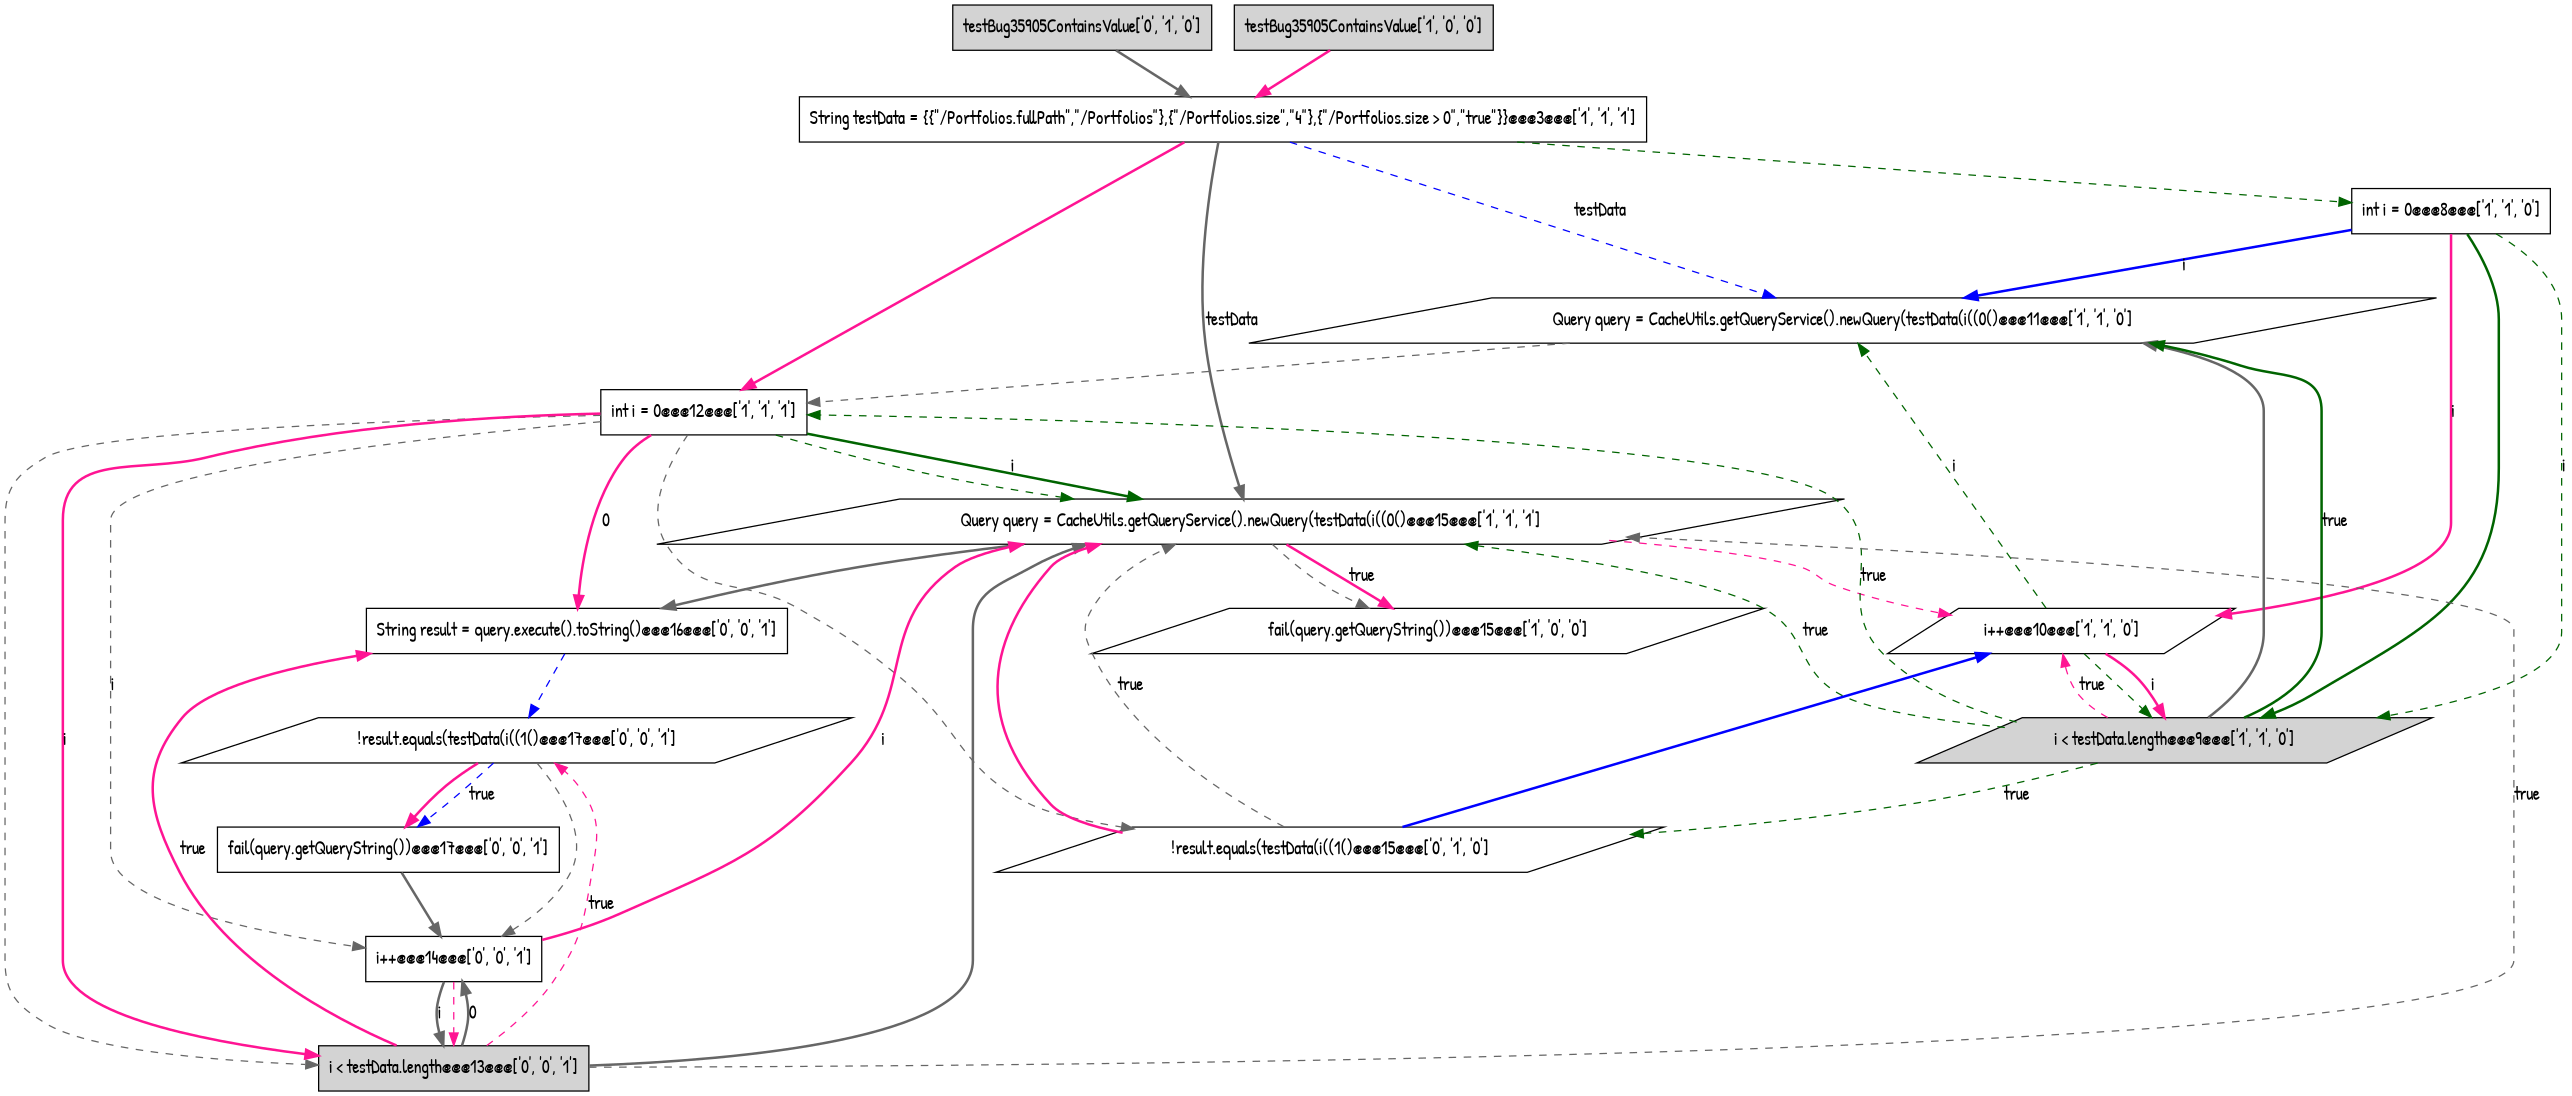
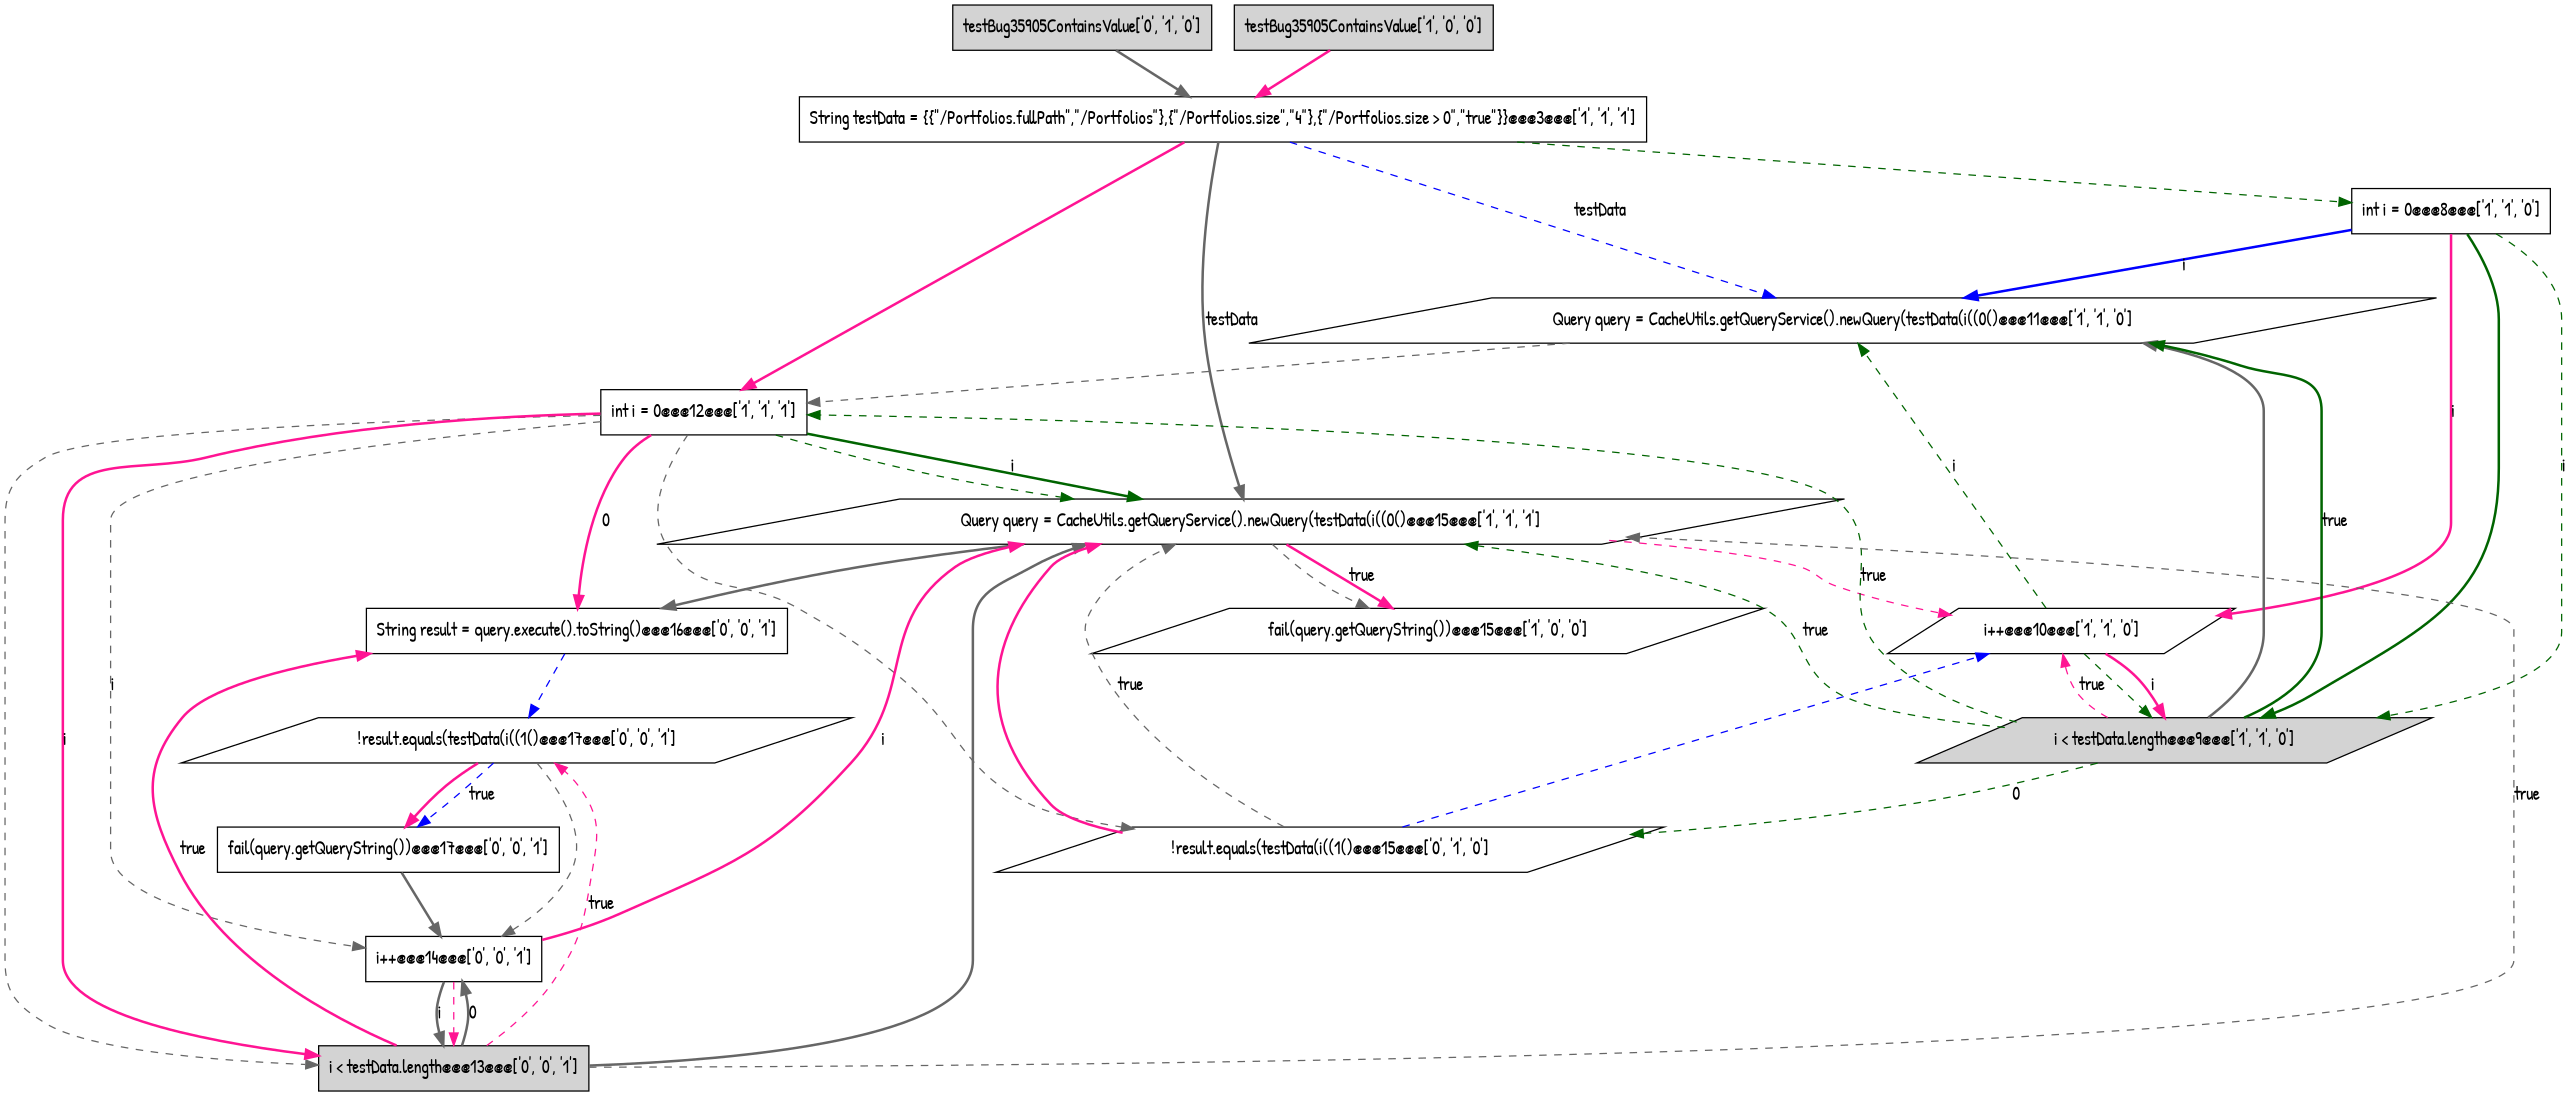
(1690, 742) -> (1690, 742)
(2017, 795) -> (2017, 795)
